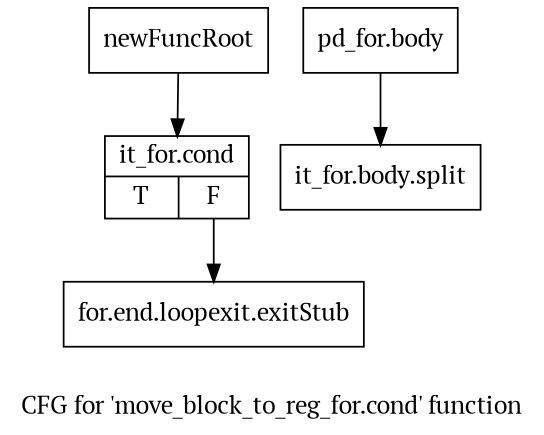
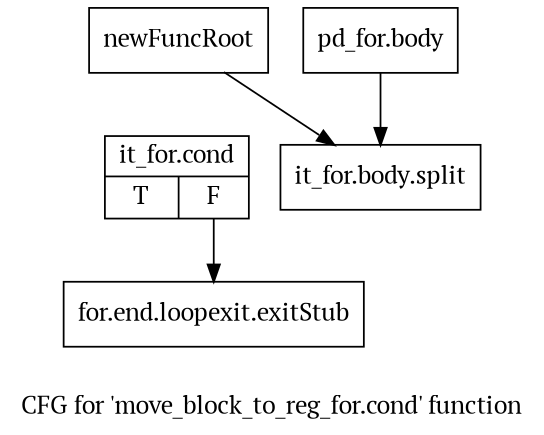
(178, 96) -> (272, 104)
